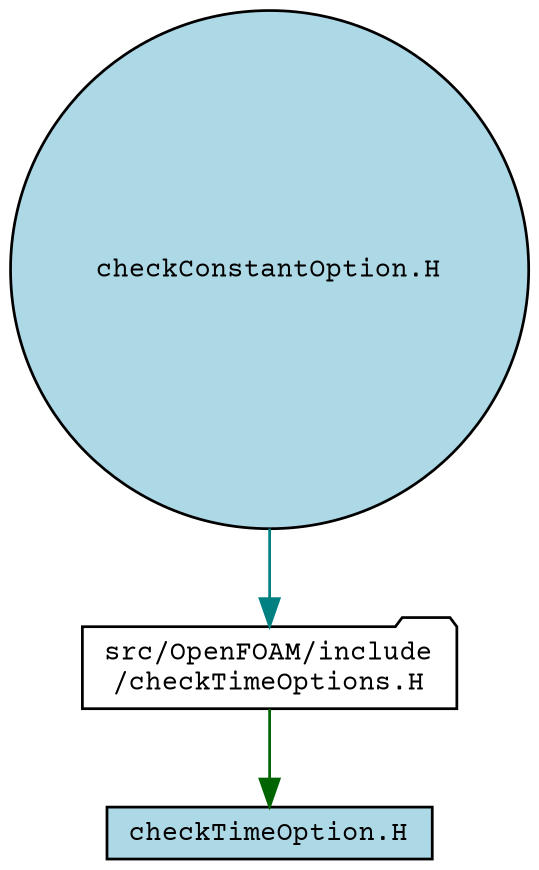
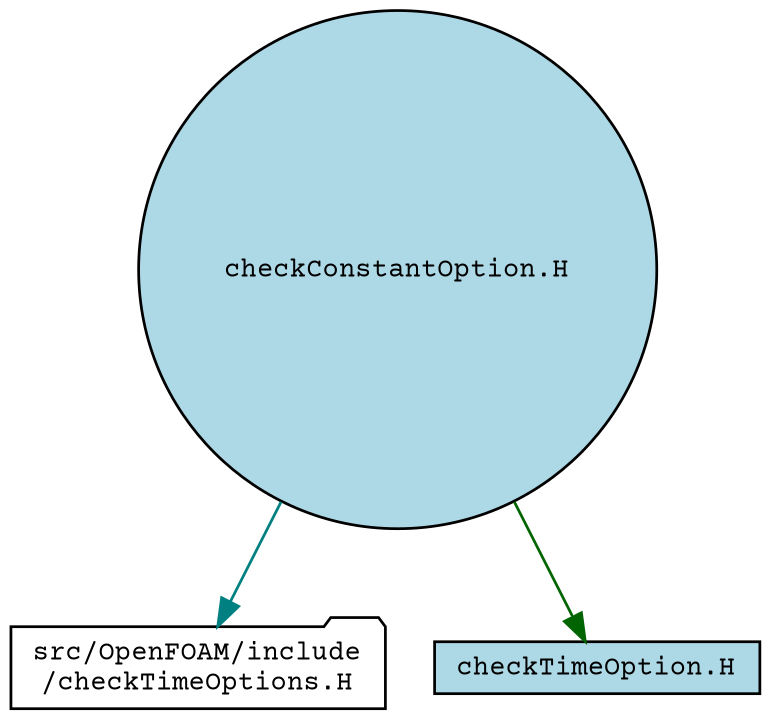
(270, 744) -> (543, 559)
